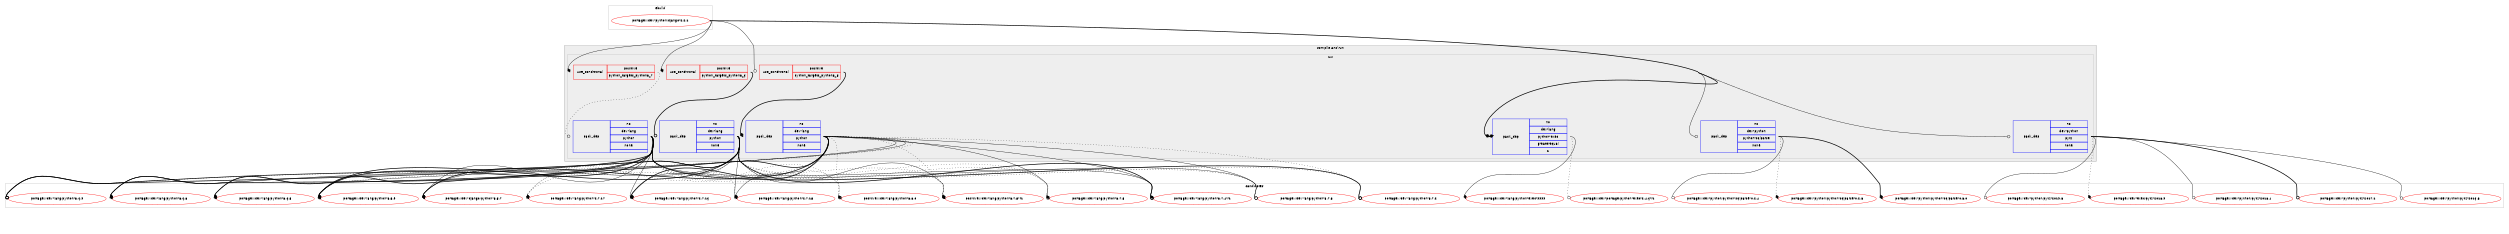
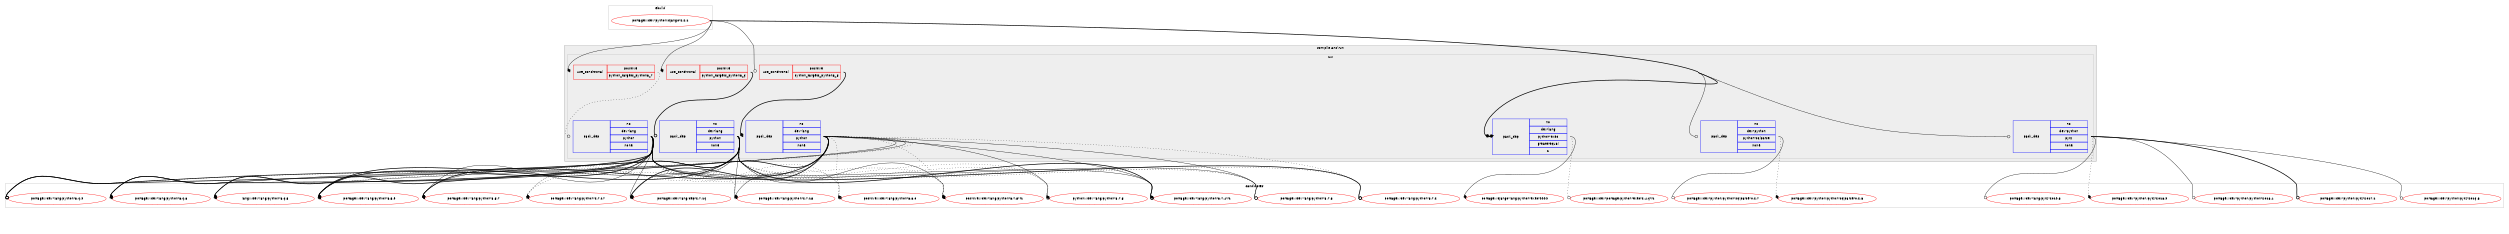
(265, 199) -> (265, 199)
(474, 199) -> (474, 199)
(682, 199) -> (682, 199)
(1098, 199) -> (1098, 199)
(1515, 199) -> (1515, 199)
(1723, 199) -> (1723, 199)
(1931, 199) -> none
(2036, 199) -> (2036, 199)
(2140, 199) -> (2140, 199)
(2244, 199) -> (2244, 199)
